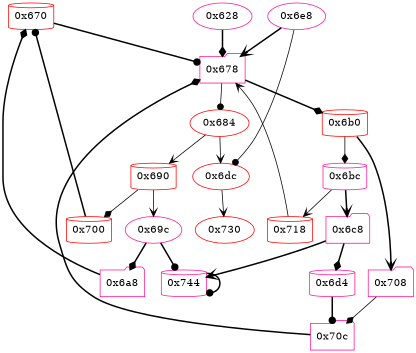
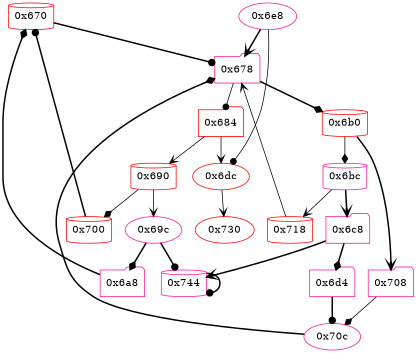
(222, 16) -> none
(220, 123) -> (221, 123)
(332, 283) -> (332, 283)
(332, 337) -> (332, 337)
